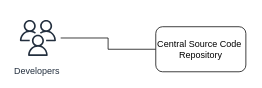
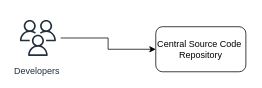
(151, 49) -> (149, 49)
